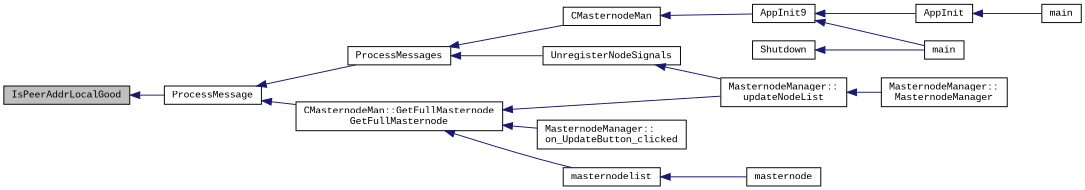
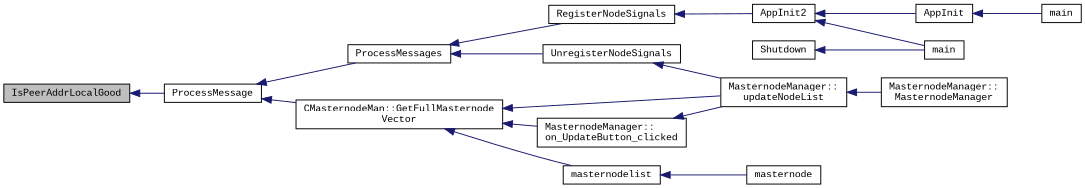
(784, 13) -> (784, 13)
(612, 16) -> (612, 14)
none -> (703, 111)
(399, 116) -> (399, 114)
